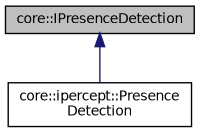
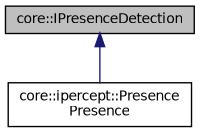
(100, 105) -> (100, 105)
